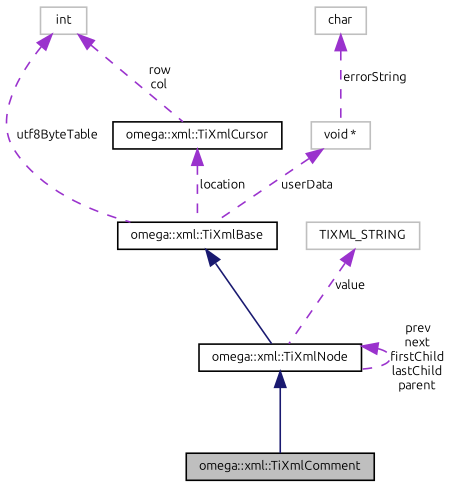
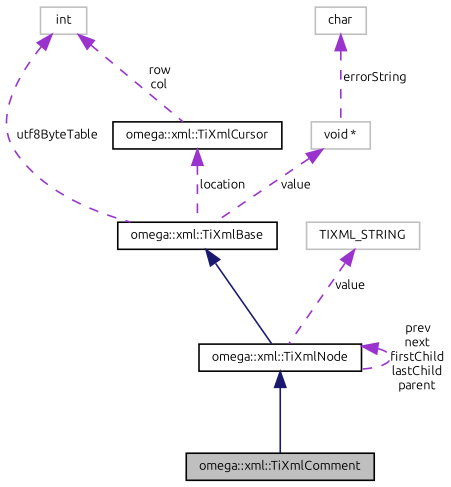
(306, 186) -> (295, 186)
